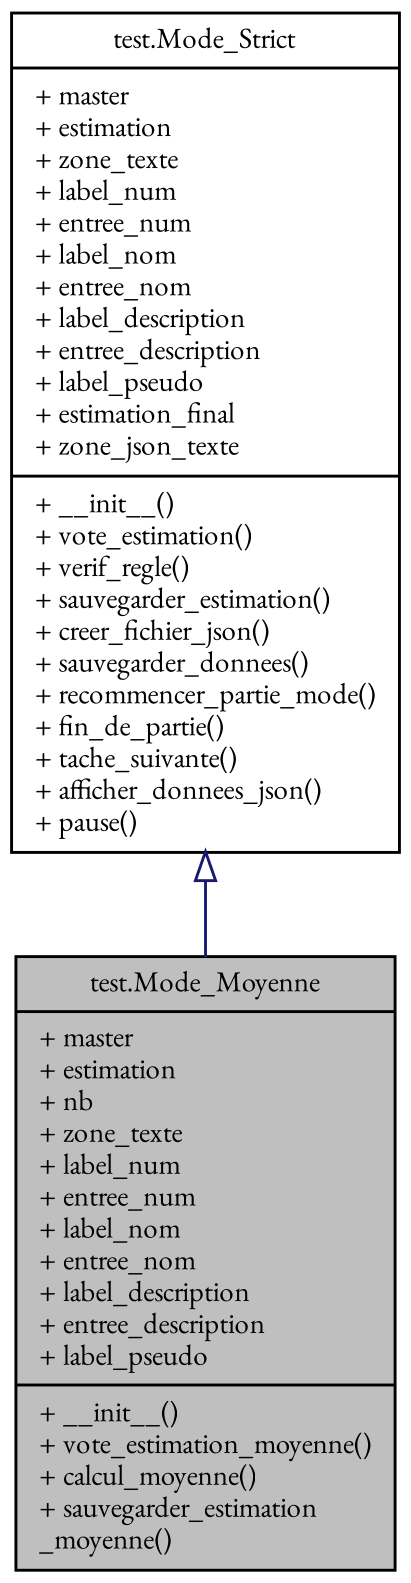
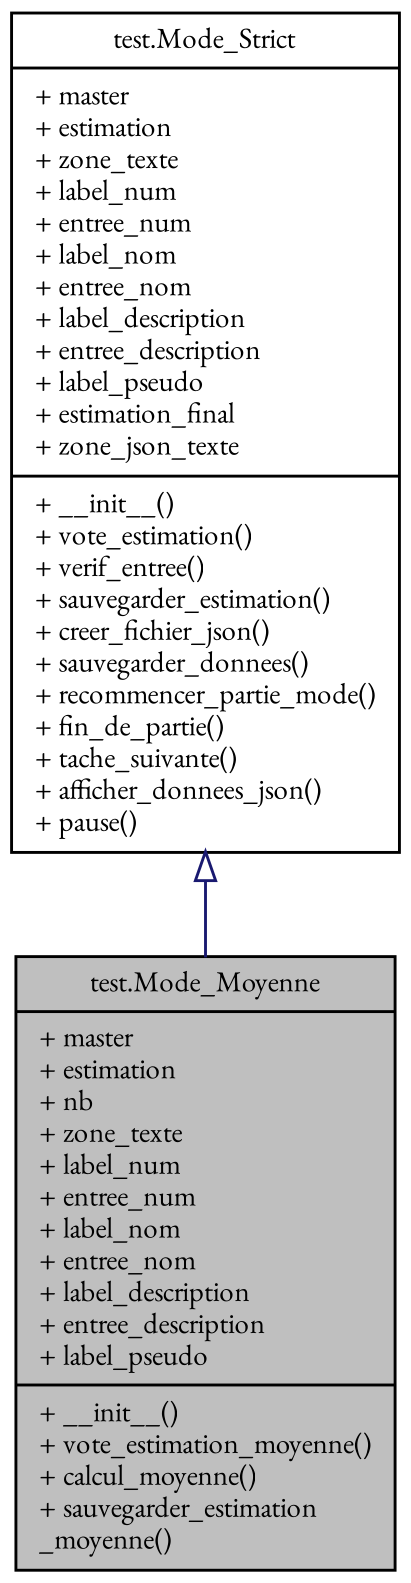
(113, 567) -> (120, 567)
